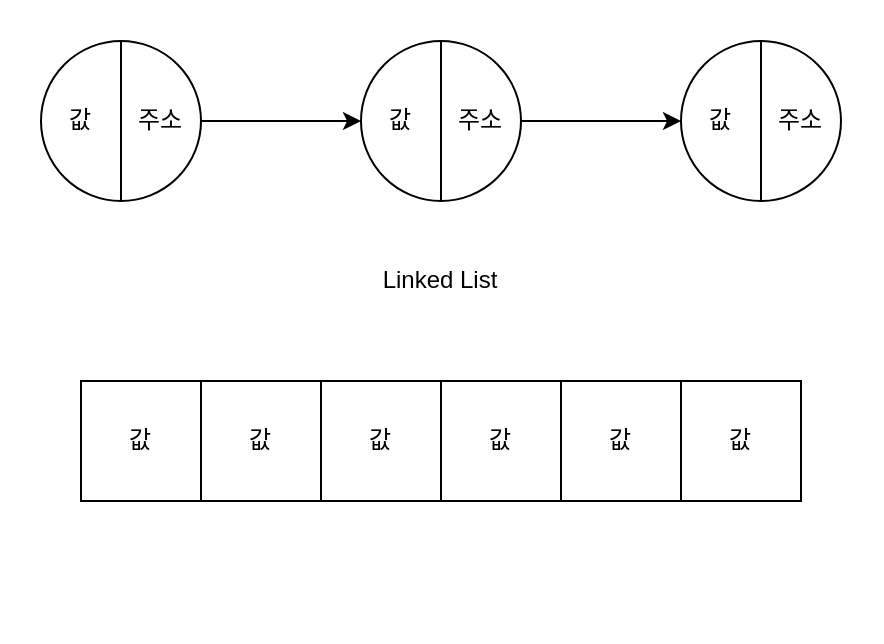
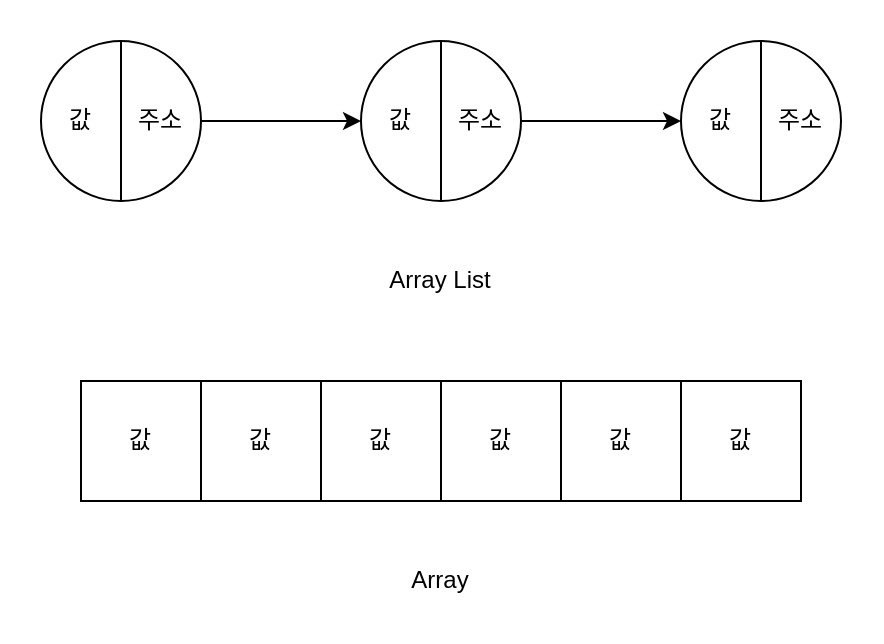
(441, 281) -> (441, 281)
none -> (441, 581)
